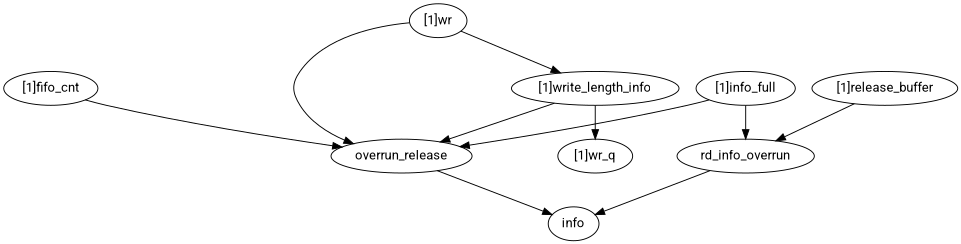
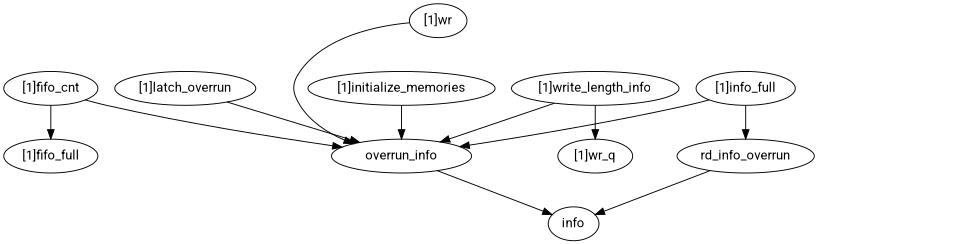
(506, 50) -> none
none -> (185, 88)
none -> (402, 88)
(885, 88) -> none
none -> (51, 156)
(402, 156) -> (402, 156)
